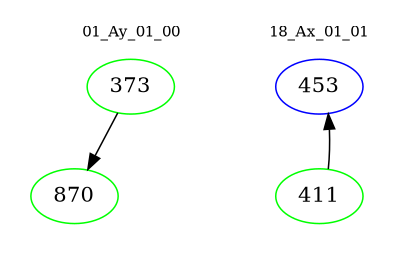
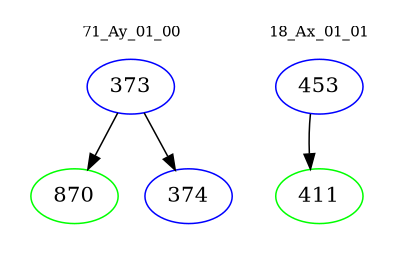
(132, 33) -> (132, 33)
(131, 87) -> (131, 87)
(330, 149) -> (309, 134)
none -> (189, 196)
